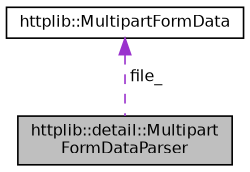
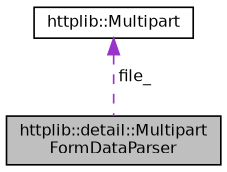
(125, 23) -> (114, 23)
